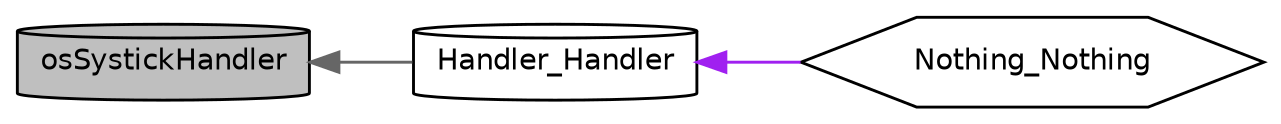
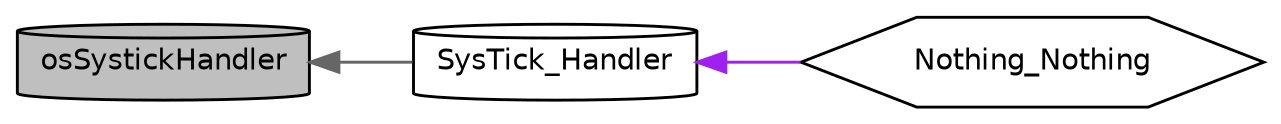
(555, 62) -> (555, 62)
